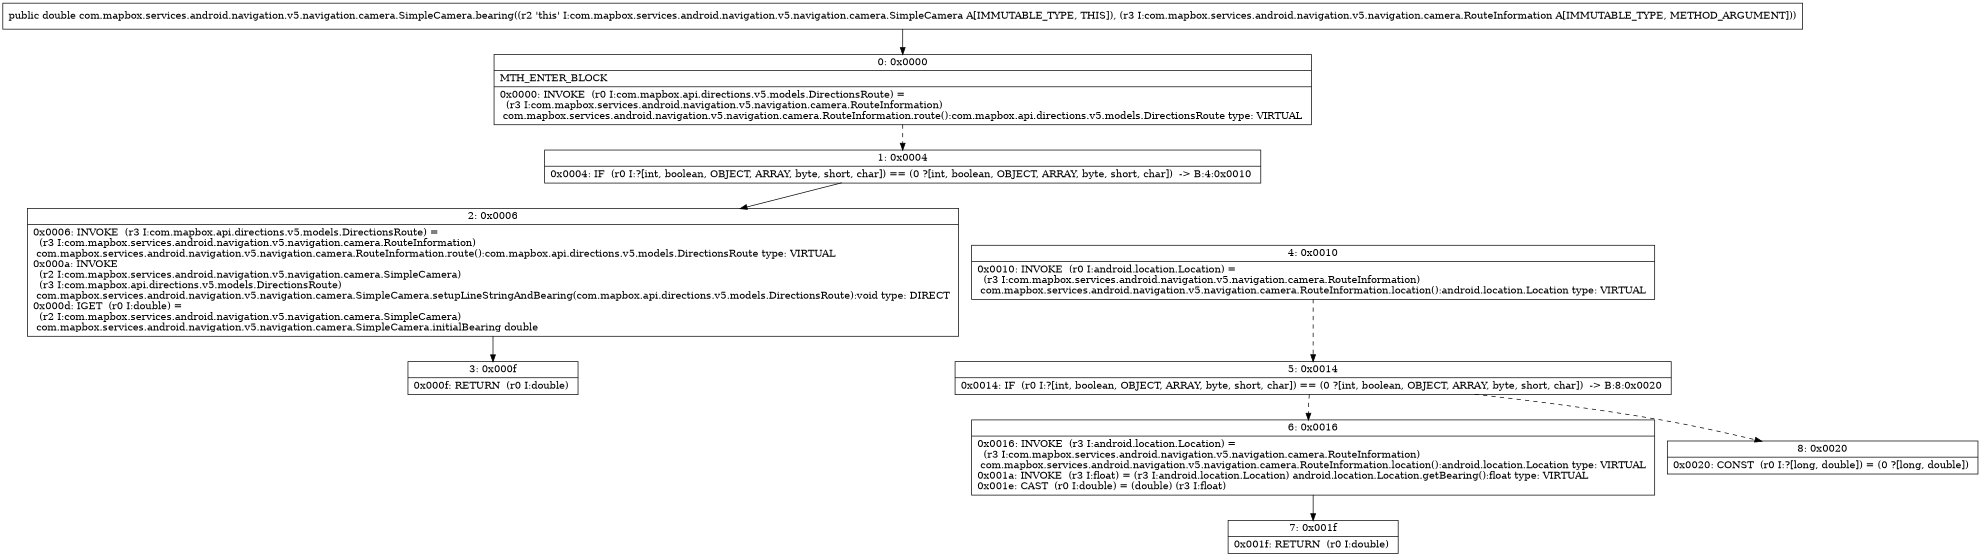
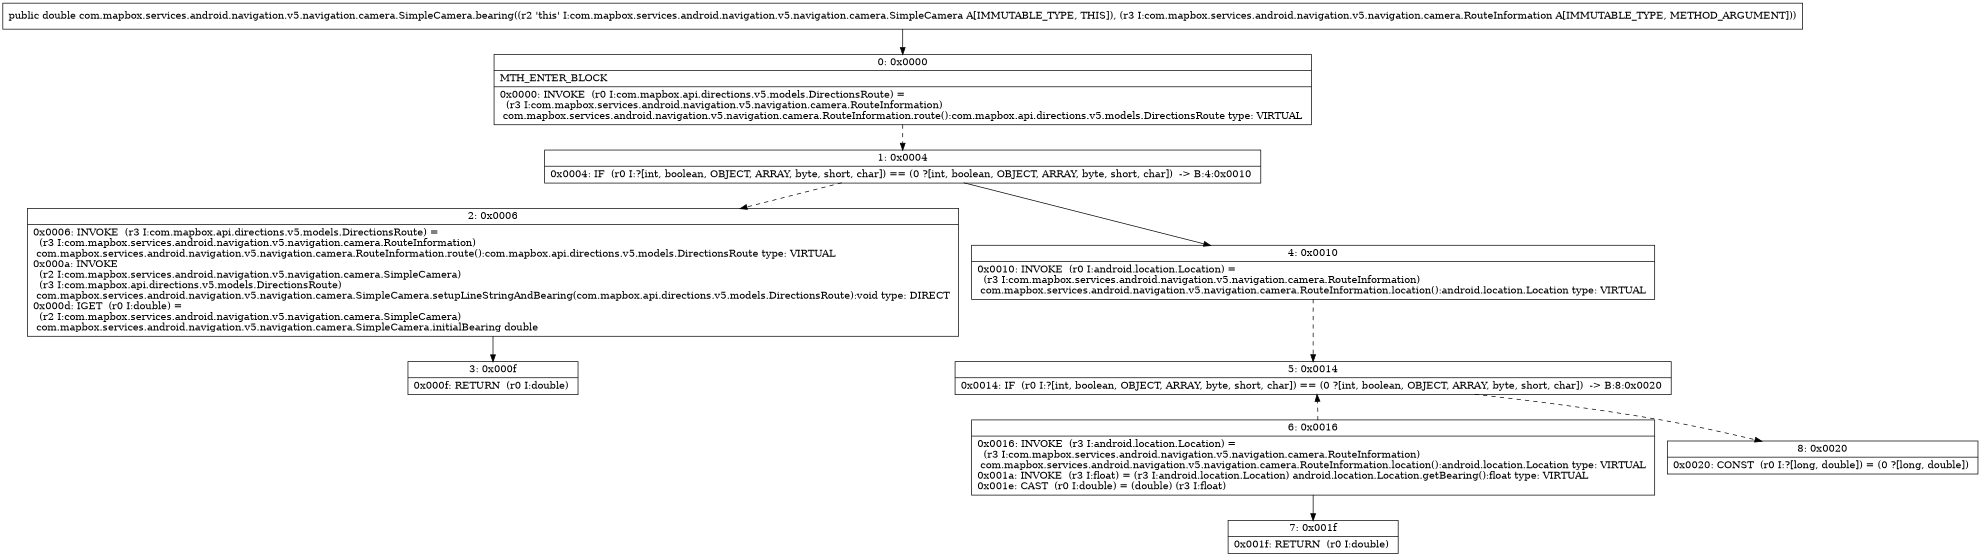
(794, 195) -> (794, 195)
none -> (1084, 213)
(1309, 404) -> (1318, 411)
